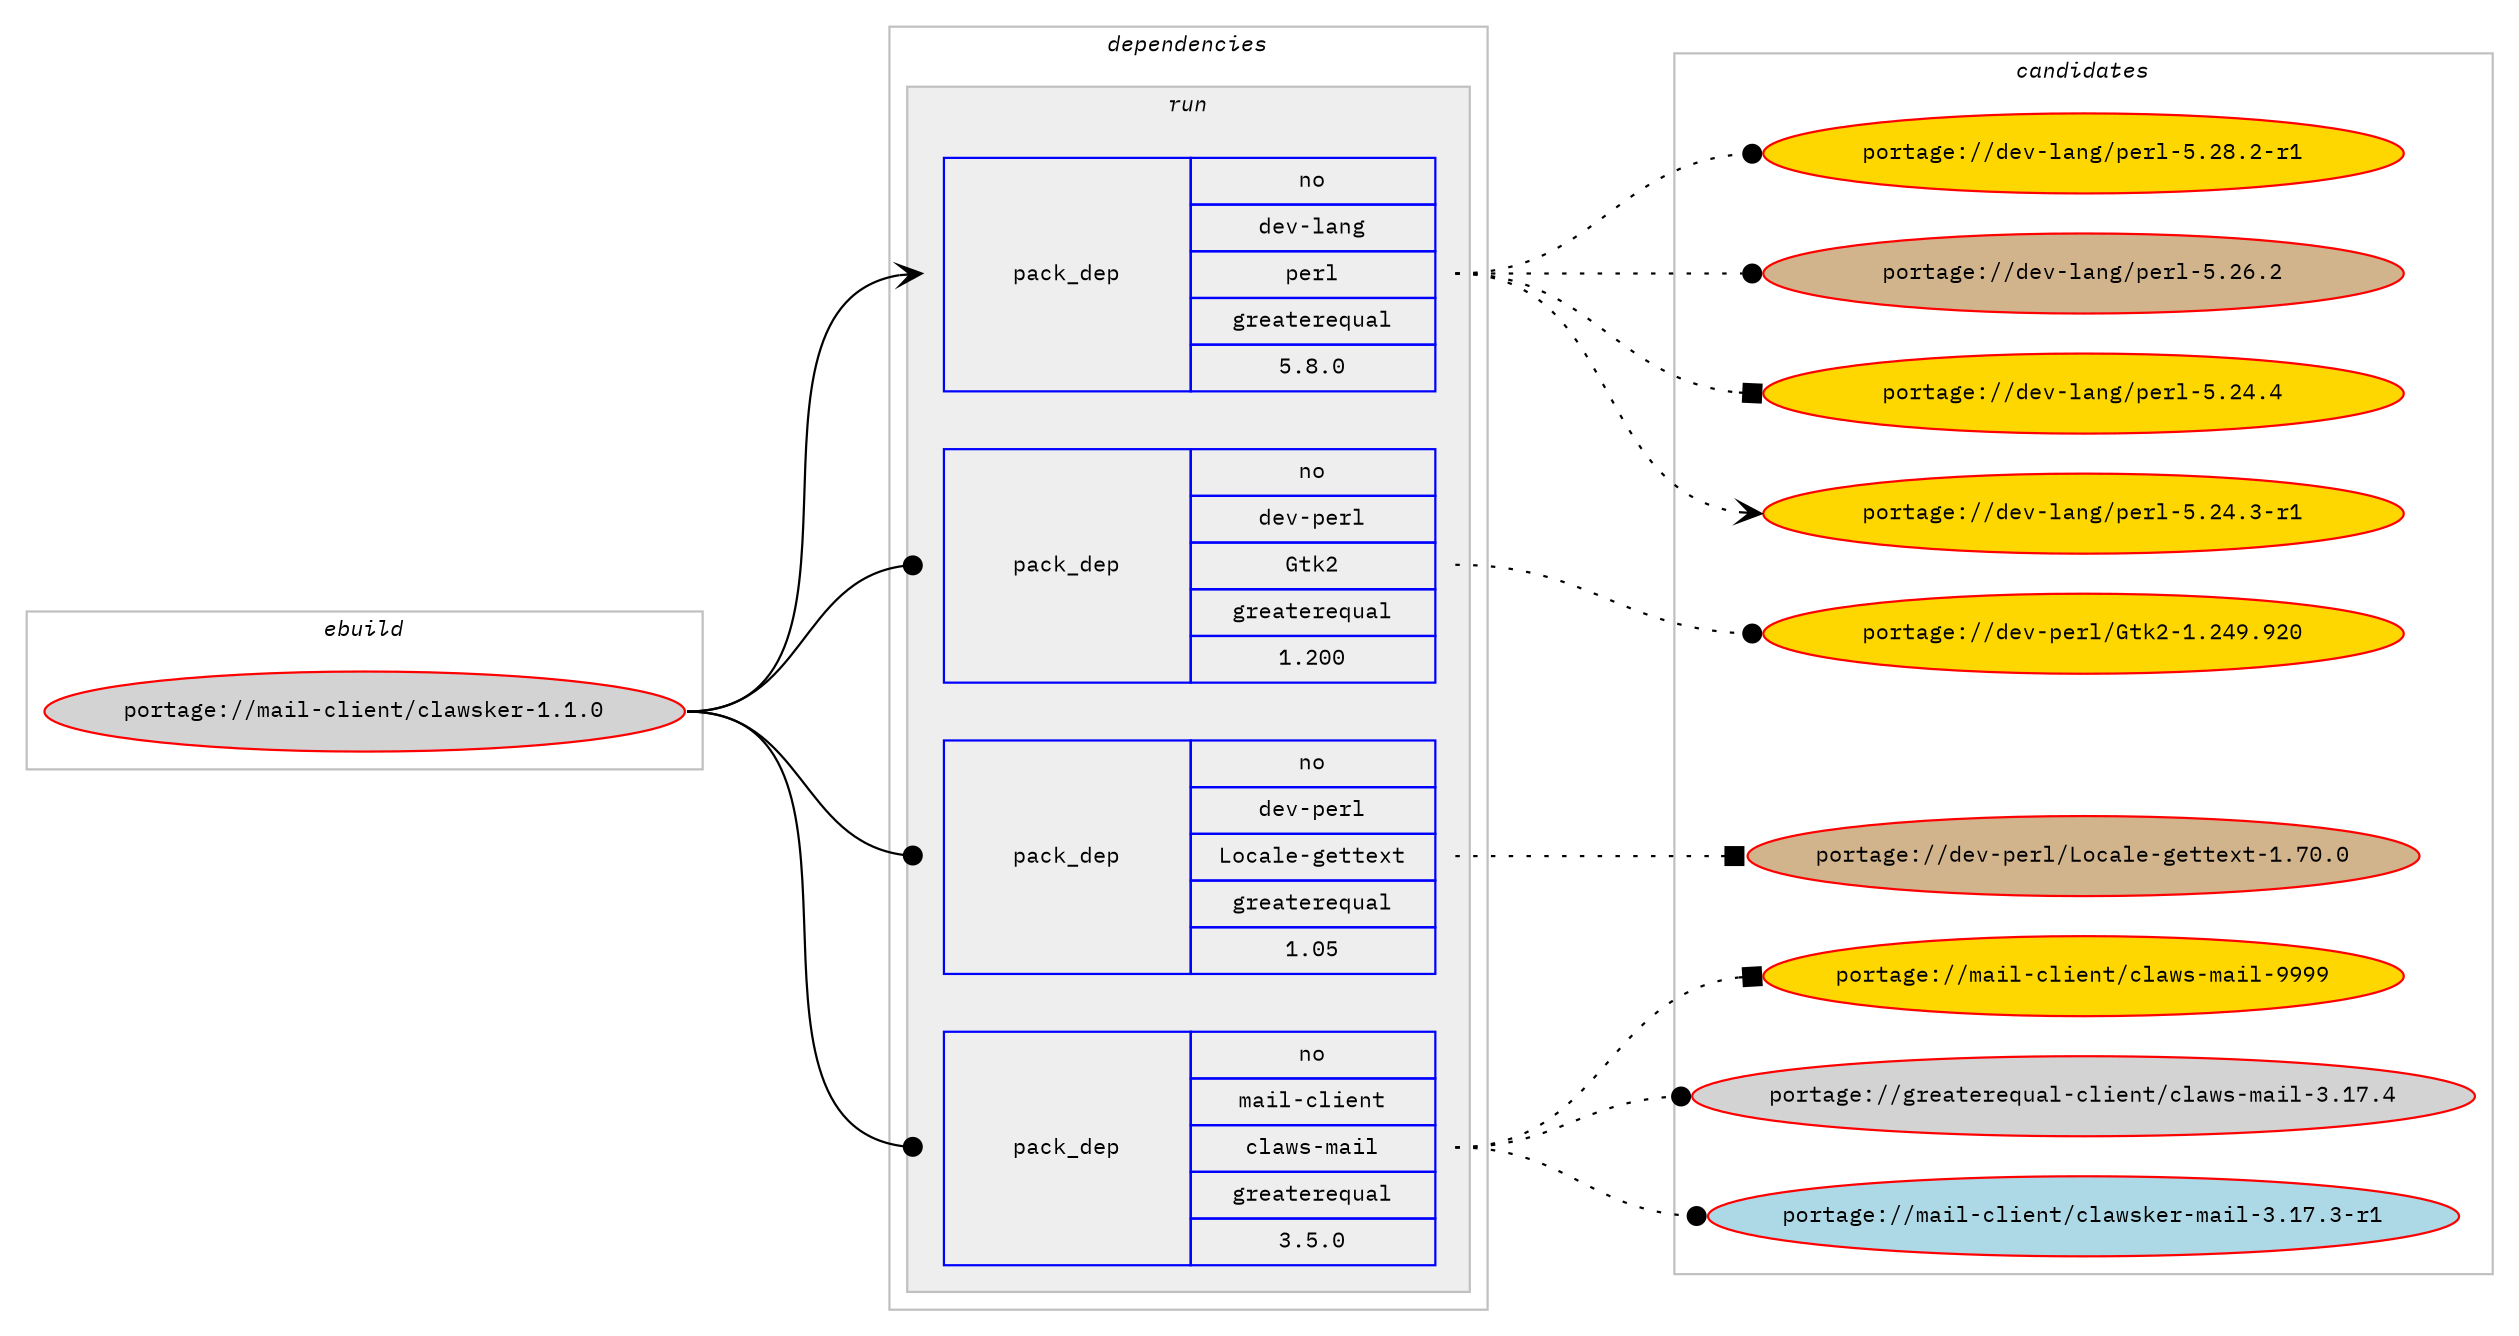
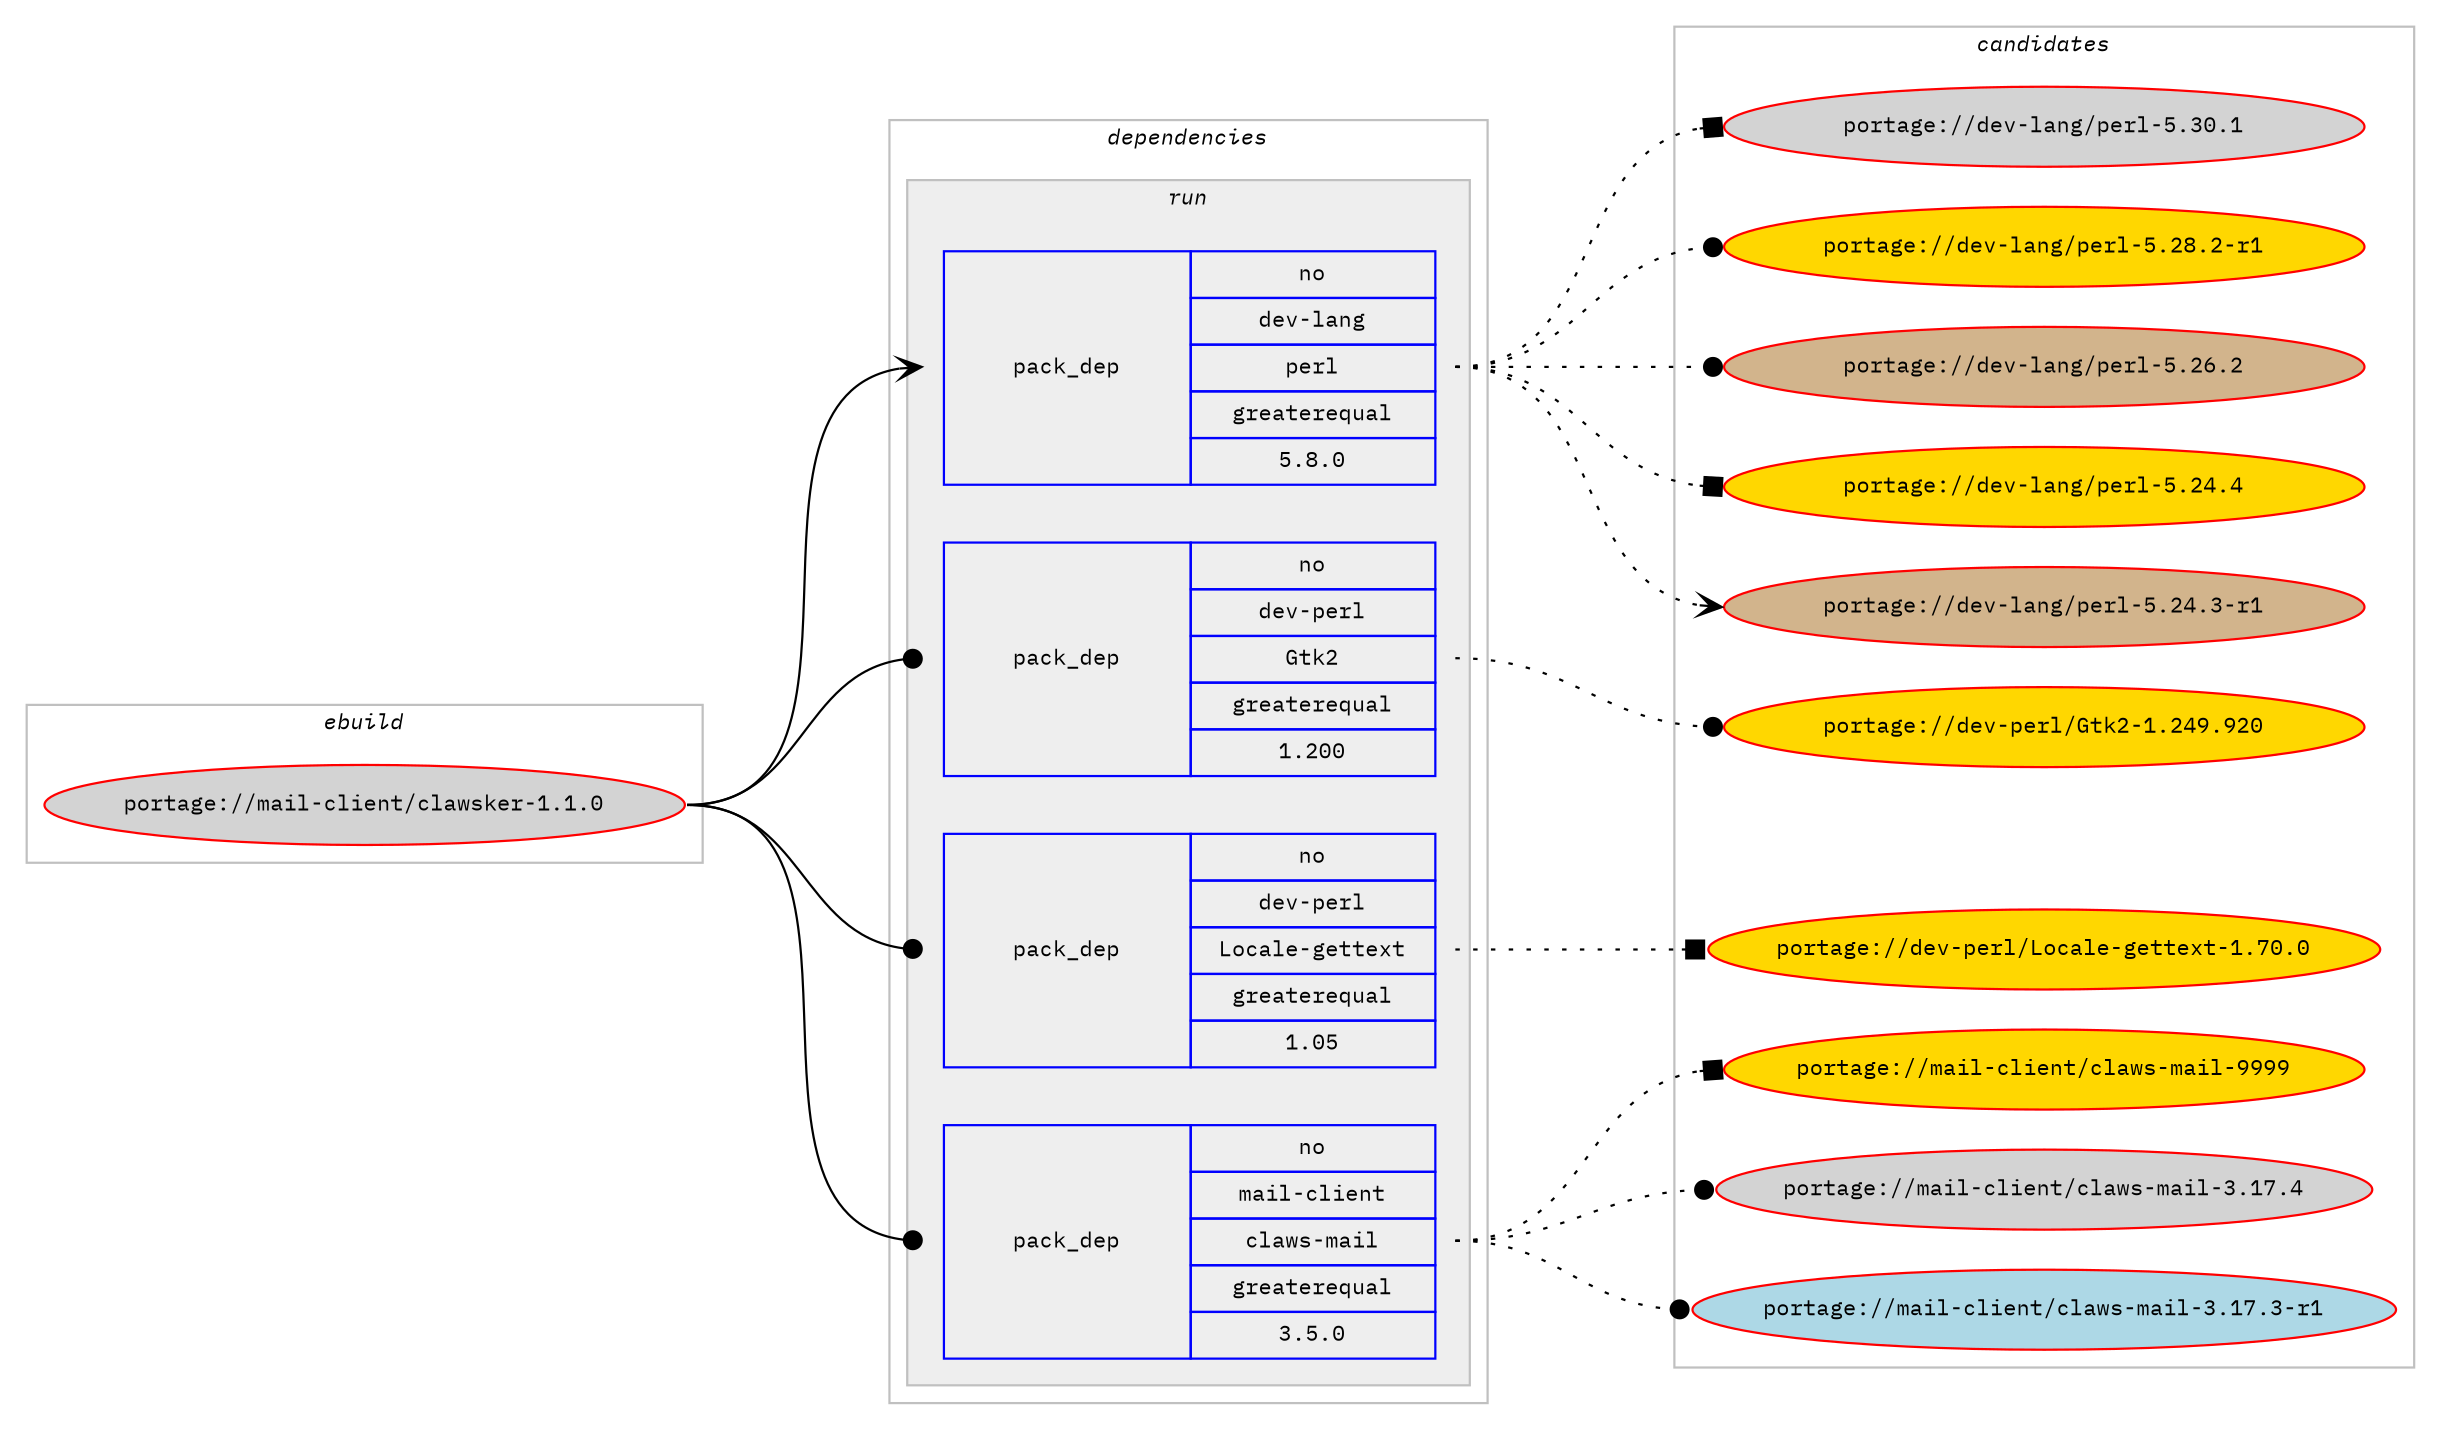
none -> (2044, 127)
(2084, 514) -> (2044, 607)
(2084, 856) -> (2044, 949)
(2084, 1096) -> (2044, 1190)
(2084, 1216) -> (2044, 1310)
